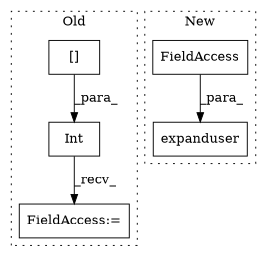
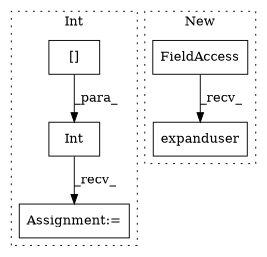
(74, 22) -> (74, 22)
(221, 98) -> (221, 98)
(74, 221) -> (74, 221)
